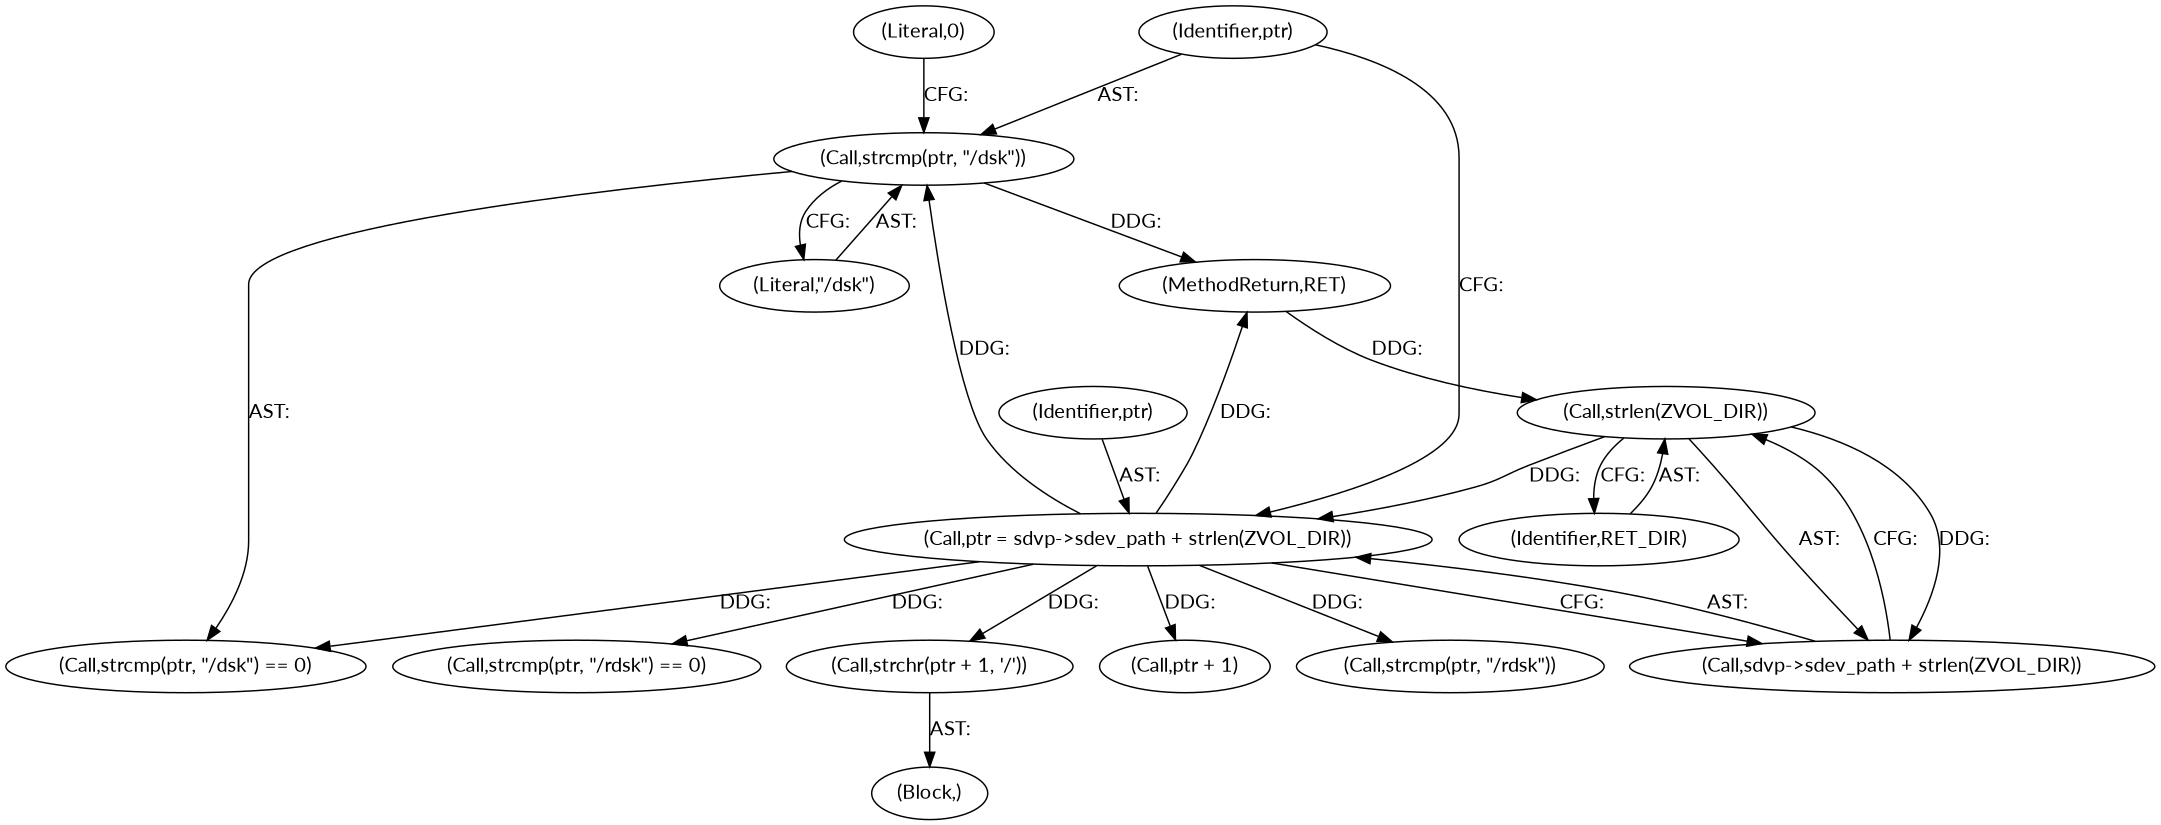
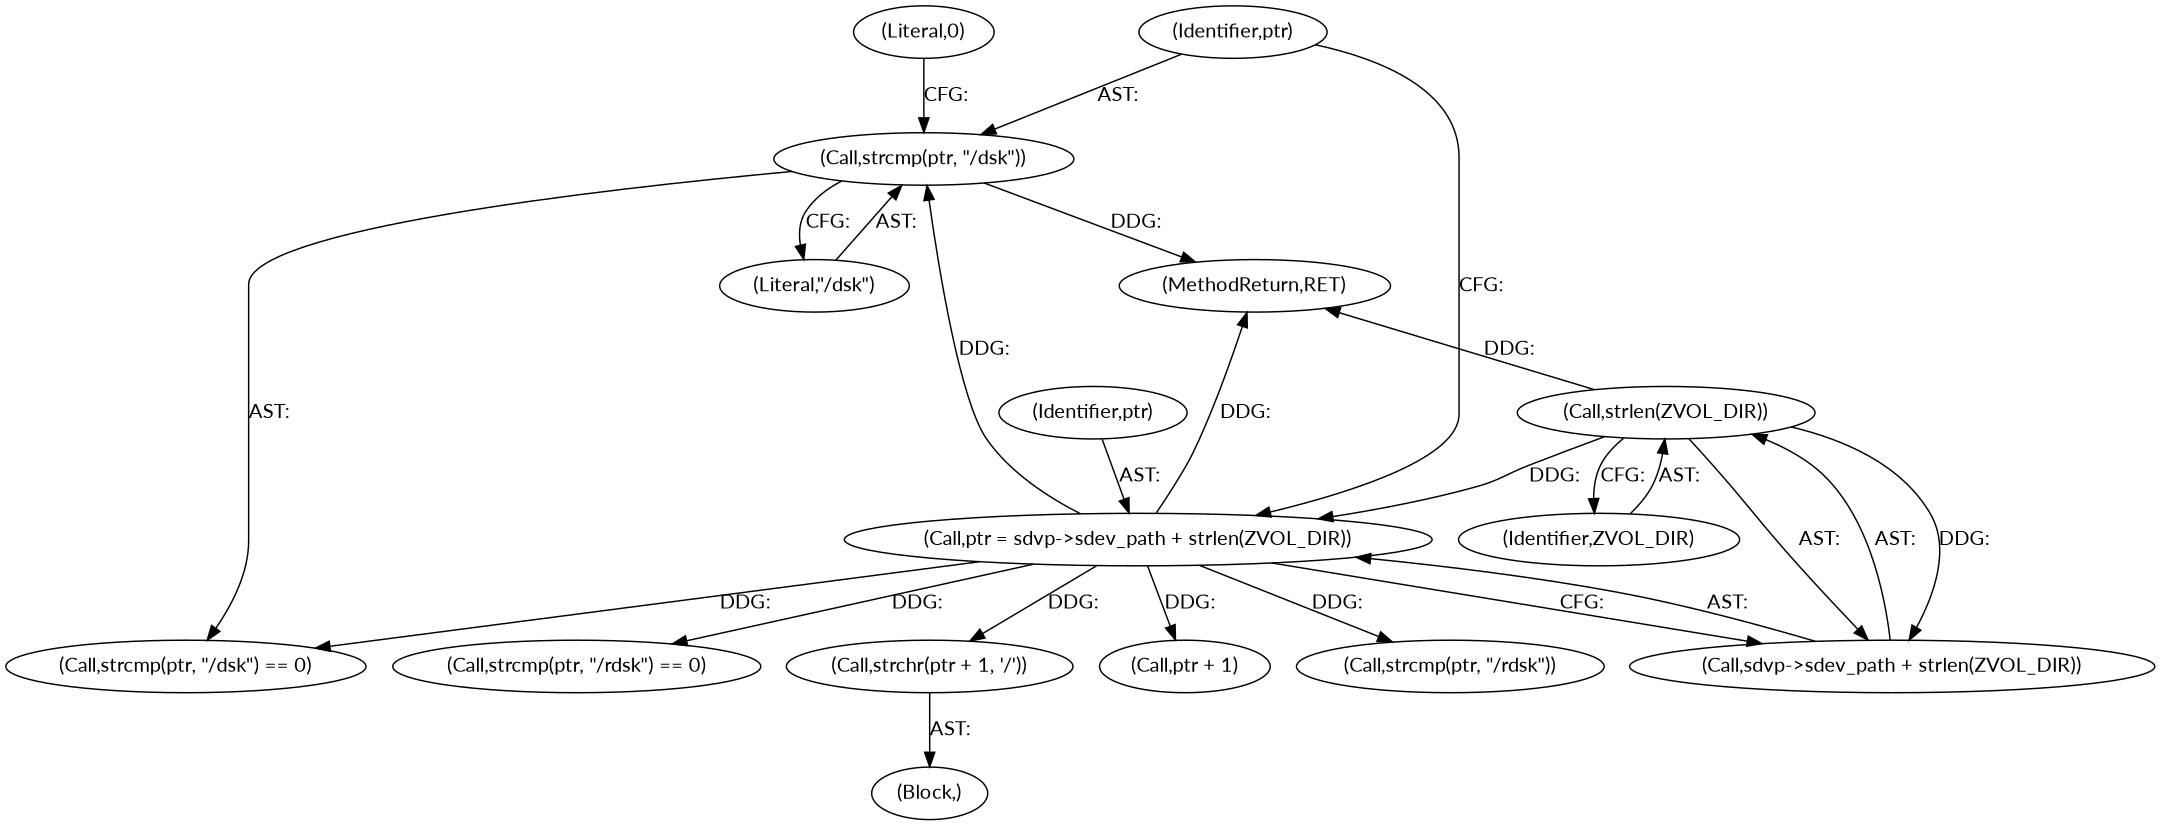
(1398, 369) -> (1473, 353)
(1599, 540) -> (1599, 540)
(1899, 540) -> (1899, 540)
